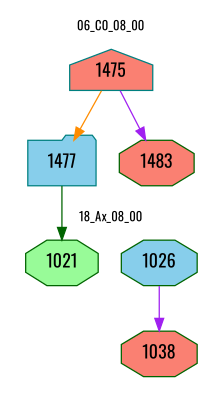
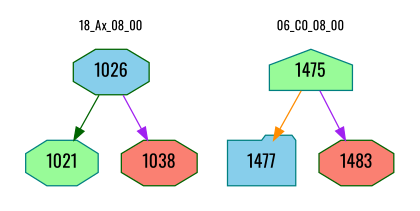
(111, 72) -> (311, 72)
(62, 214) -> (90, 112)
(62, 263) -> (62, 163)
